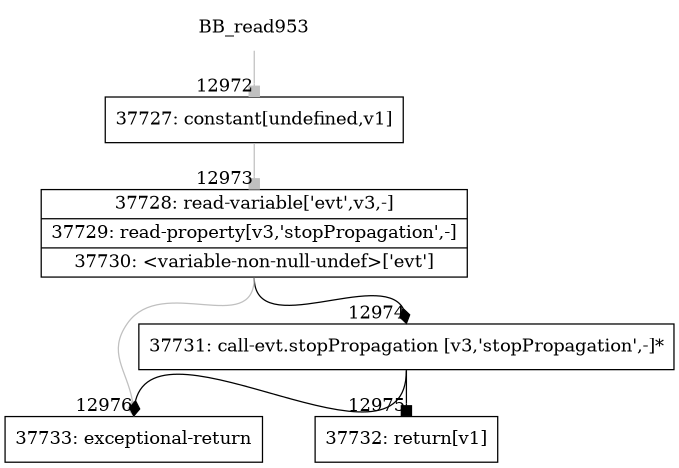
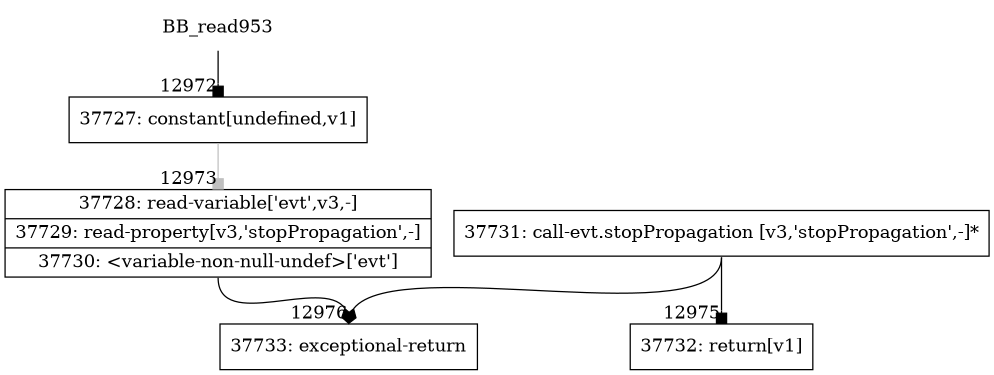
(254, 67) -> (218, 67)
(323, 302) -> none
(156, 306) -> (276, 301)
